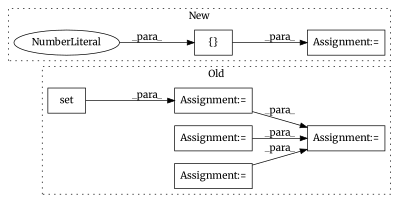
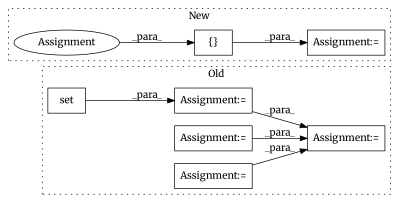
(67, 43) -> (67, 43)
